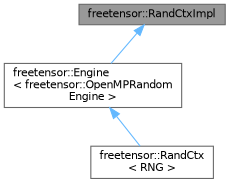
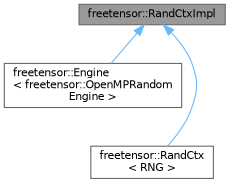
(128, 131) -> (196, 89)
